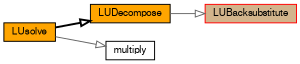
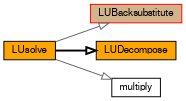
(183, 14) -> (78, 34)
